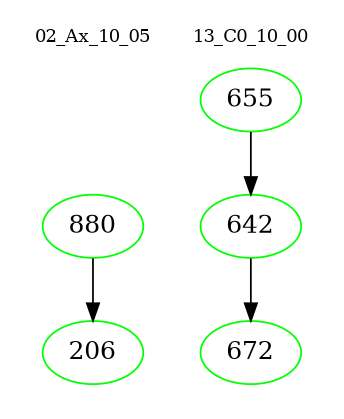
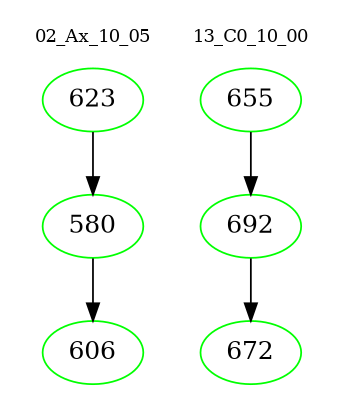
none -> (93, 100)
(93, 226) -> (93, 226)
(251, 226) -> (251, 226)
(93, 353) -> (93, 353)
